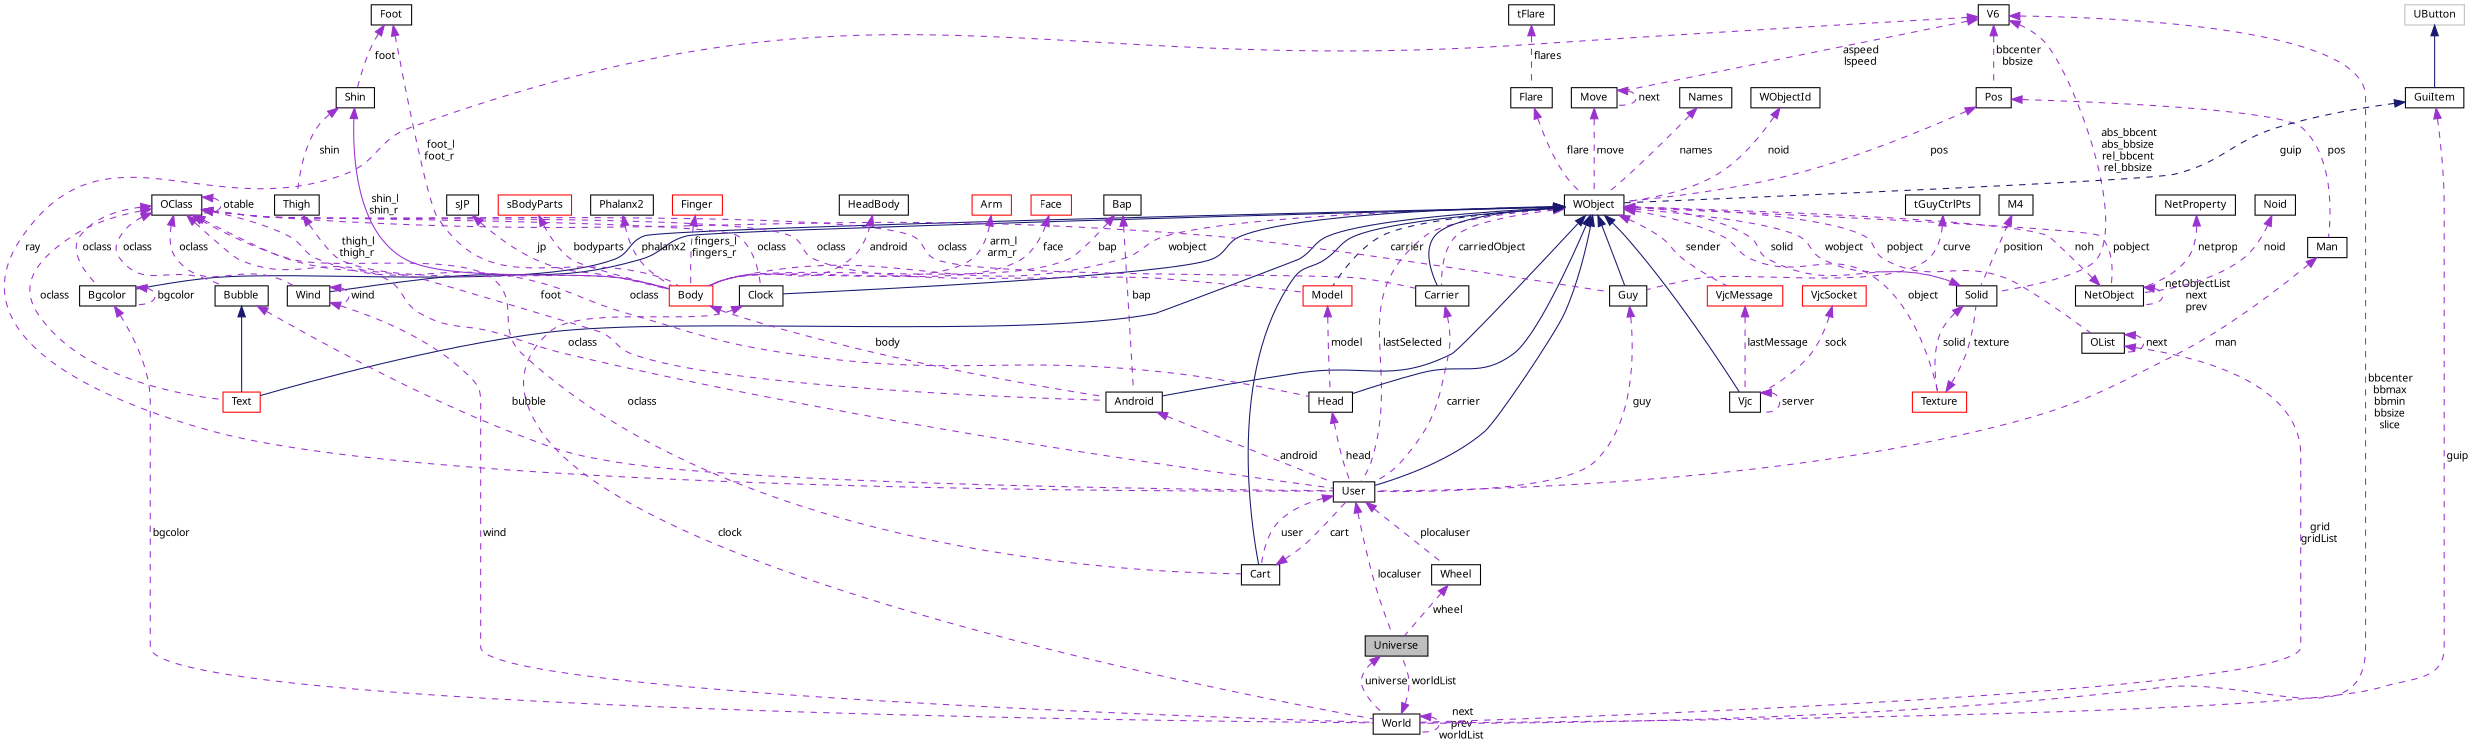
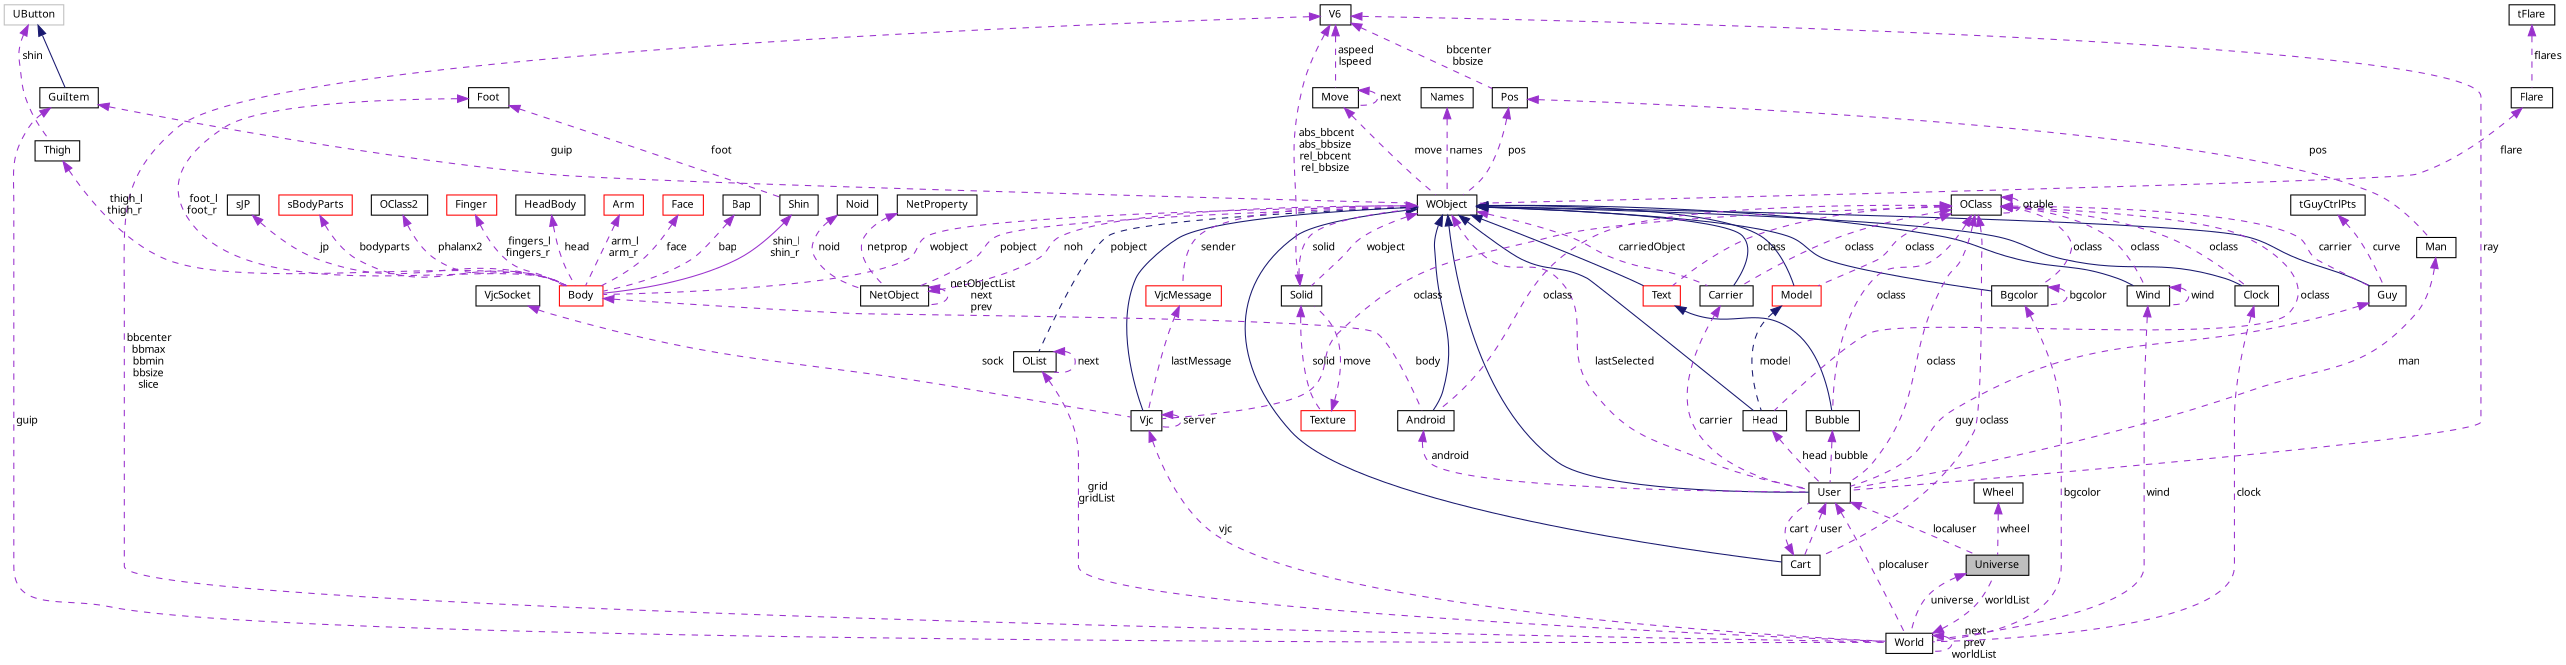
(1785, 98) -> none
(306, 151) -> (23, 91)
(2016, 185) -> (793, 185)
(622, 205) -> (400, 205)
(2016, 205) -> none
(1385, 235) -> (1656, 212)
none -> (1520, 244)
(1873, 245) -> (1167, 224)
(888, 248) -> (576, 248)
(1816, 265) -> none
(550, 296) -> (1557, 296)
(1834, 296) -> (508, 296)
(1129, 309) -> none
(1991, 343) -> (1356, 362)
(242, 354) -> (1784, 325)
(1329, 355) -> (1752, 359)
(1409, 537) -> (1874, 572)
none -> (1489, 606)
